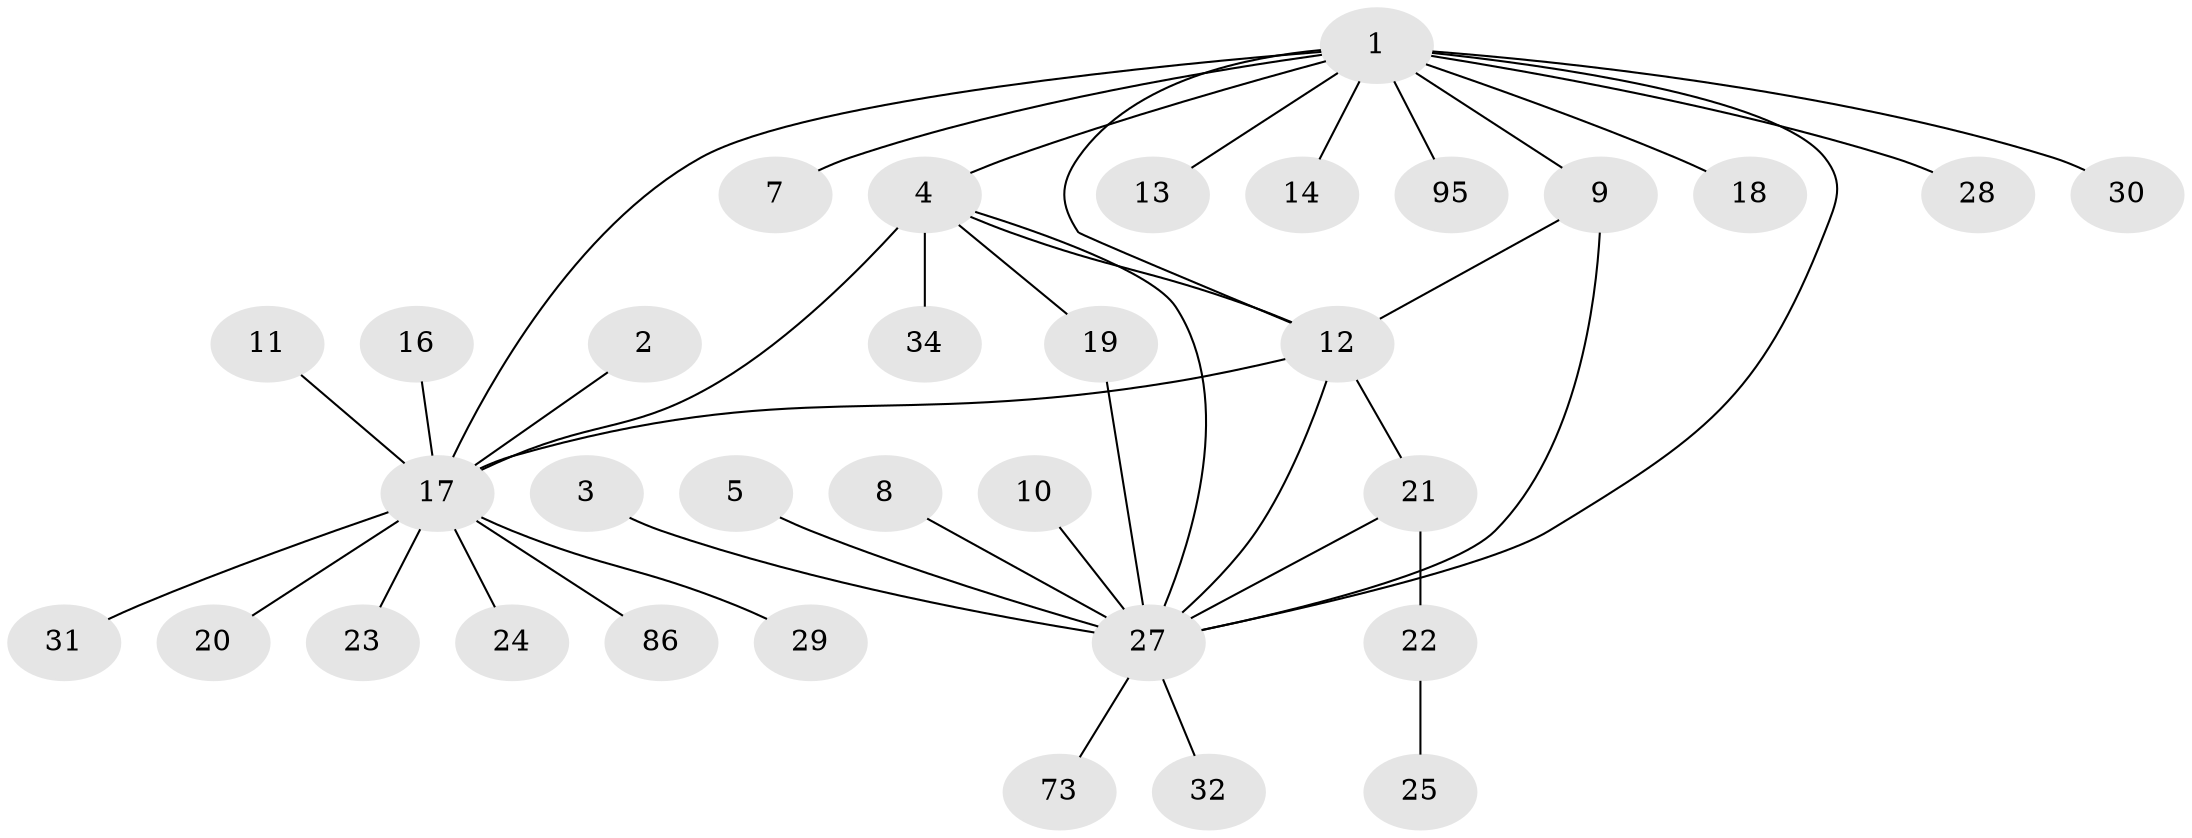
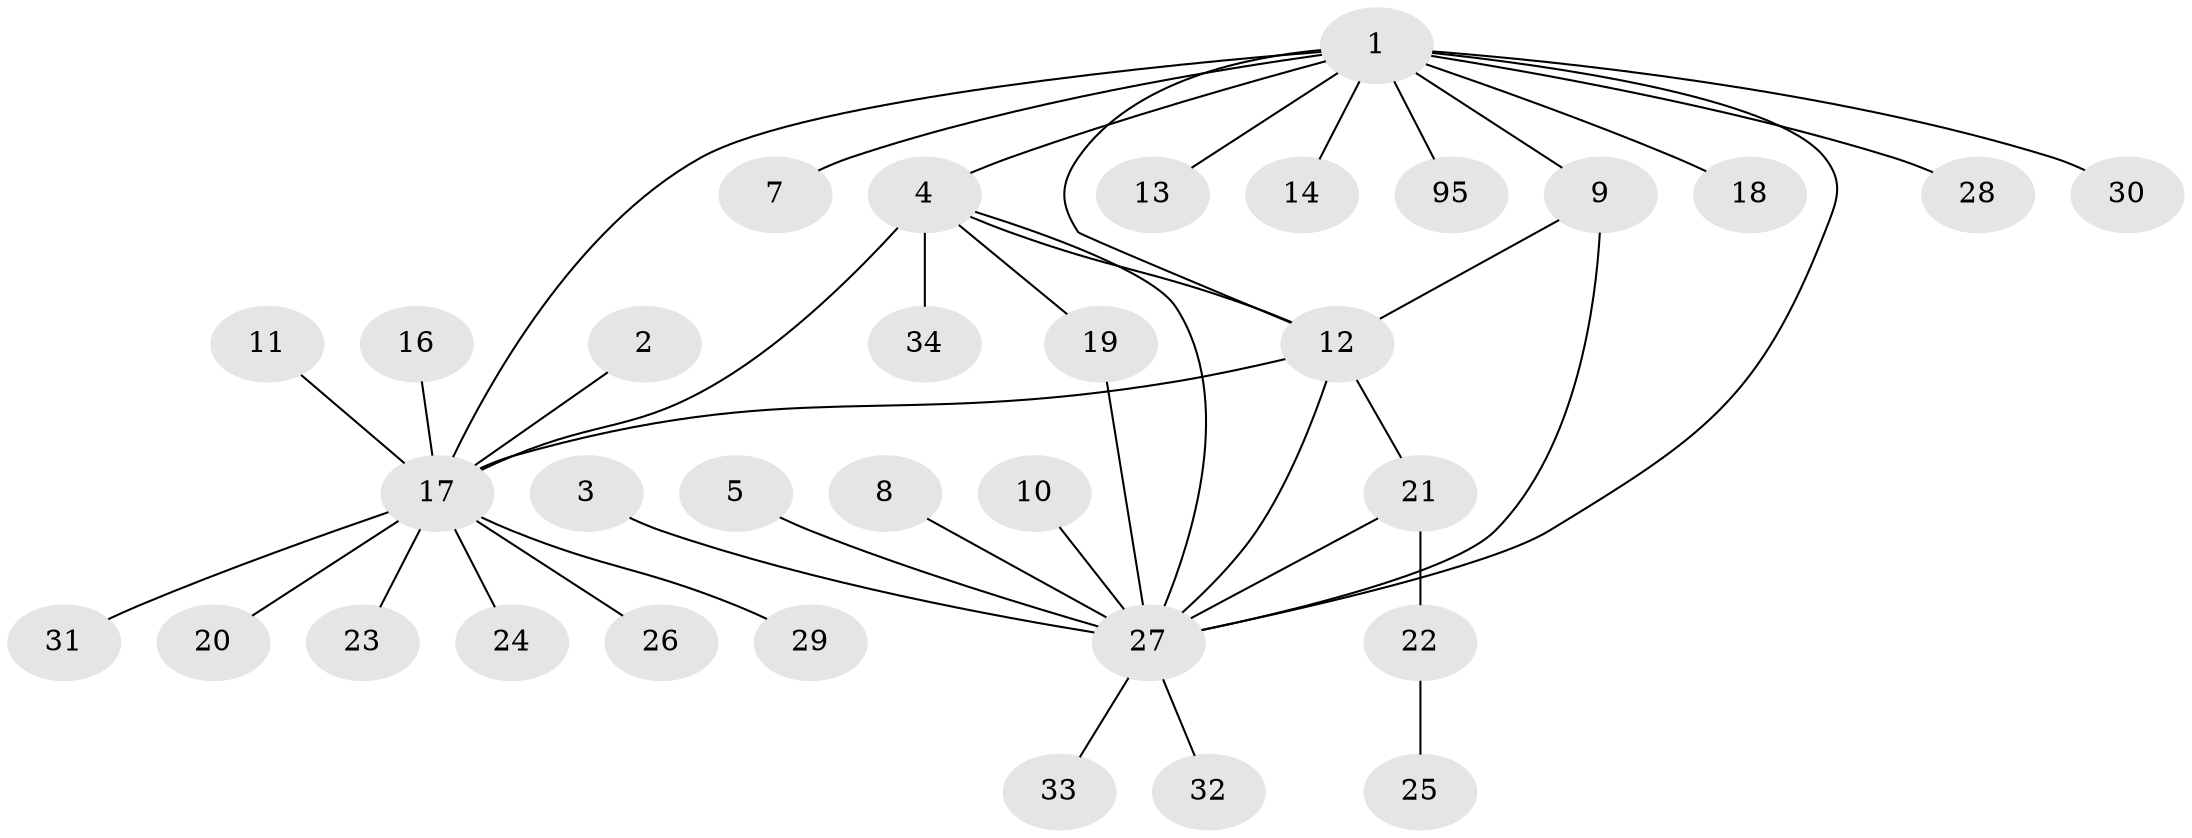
(661, 643) -> (661, 643)
(1060, 792) -> (1060, 792)
